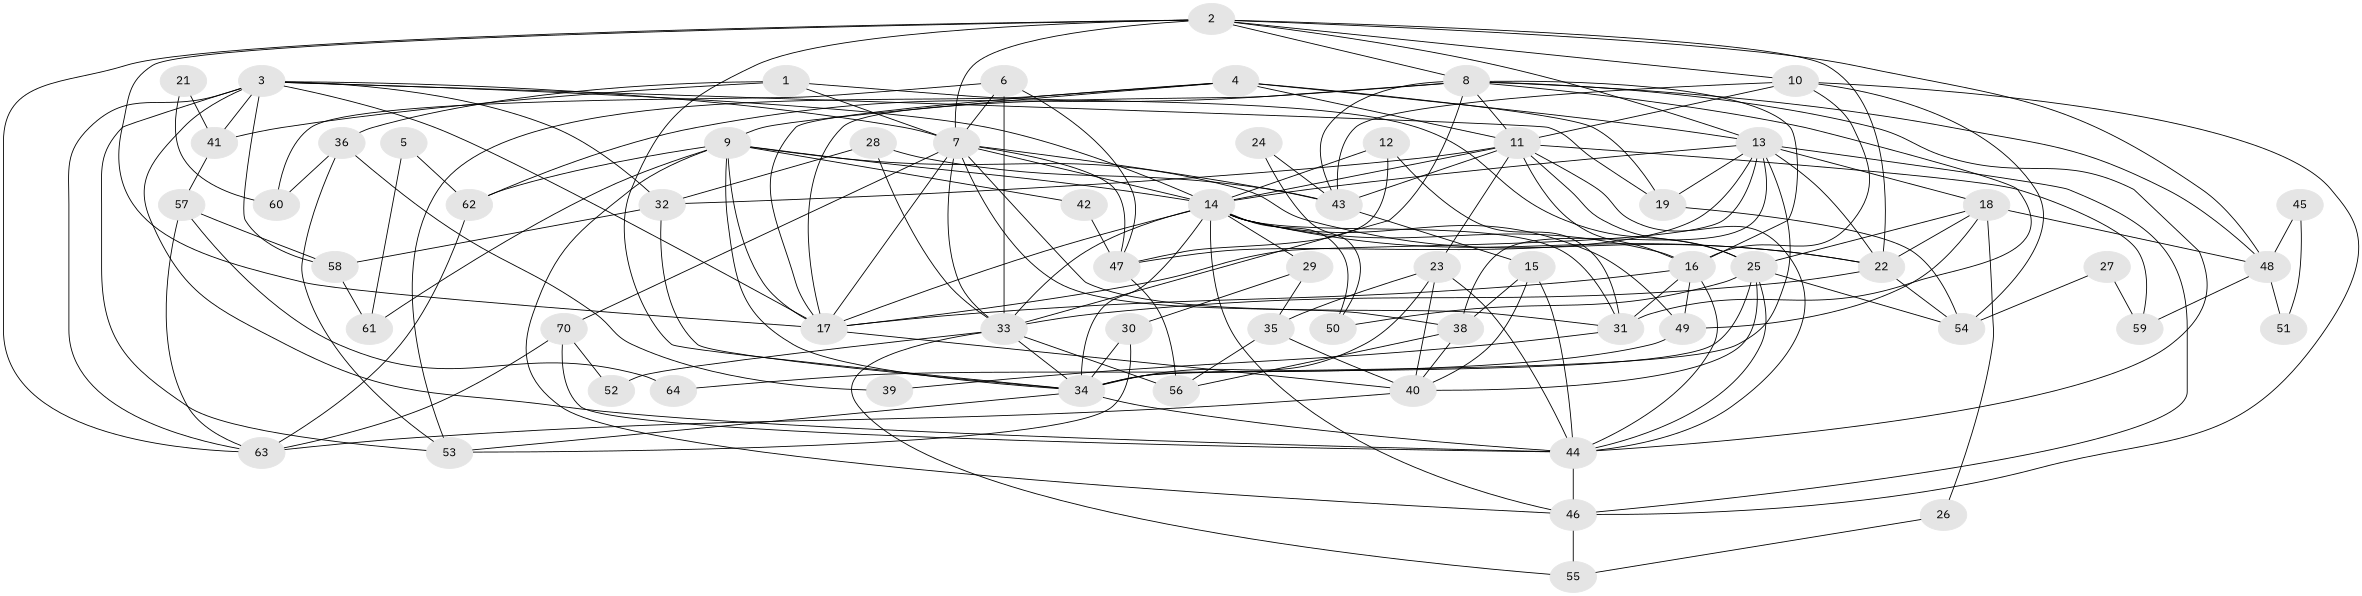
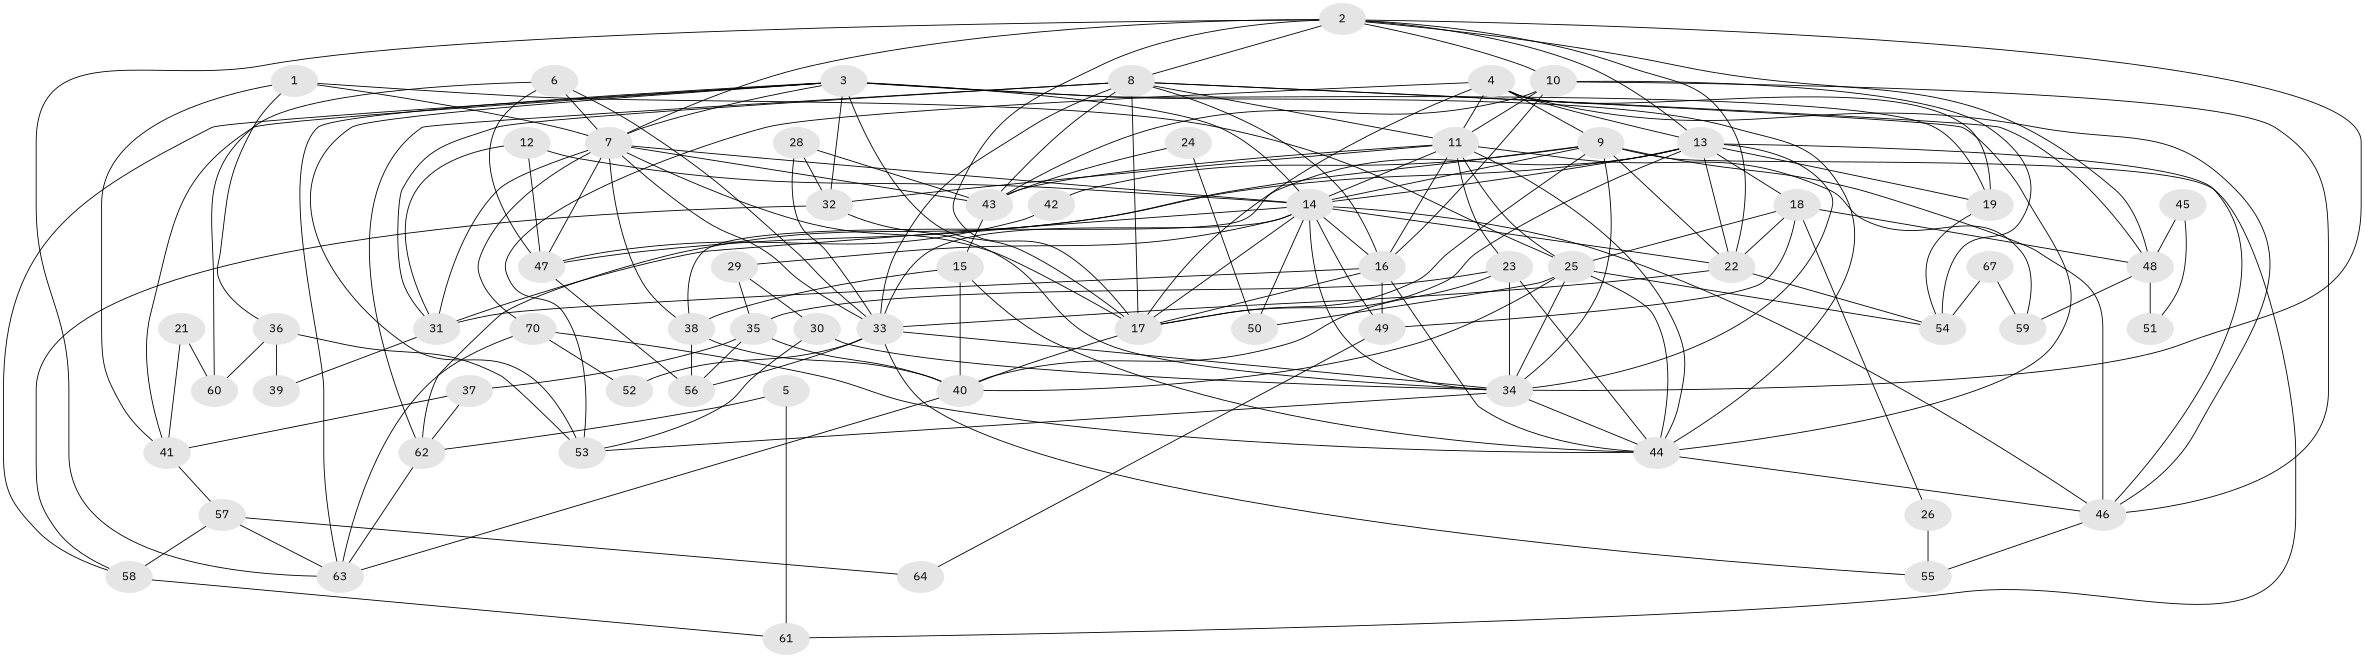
none -> (2065, 132)
(2107, 267) -> (1990, 267)
none -> (469, 391)
